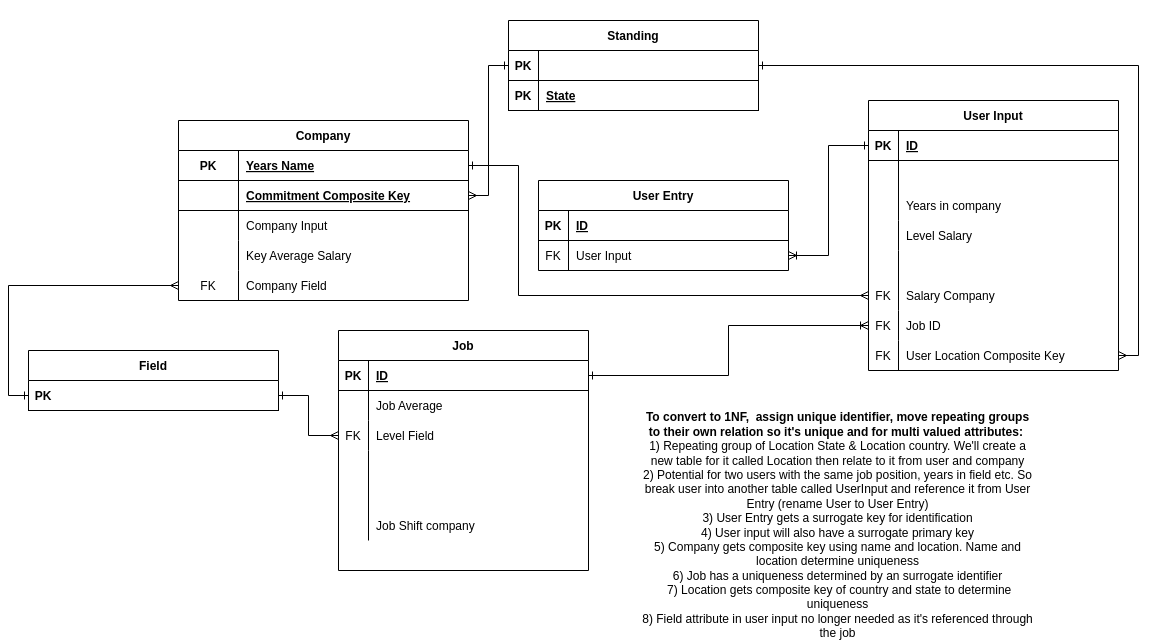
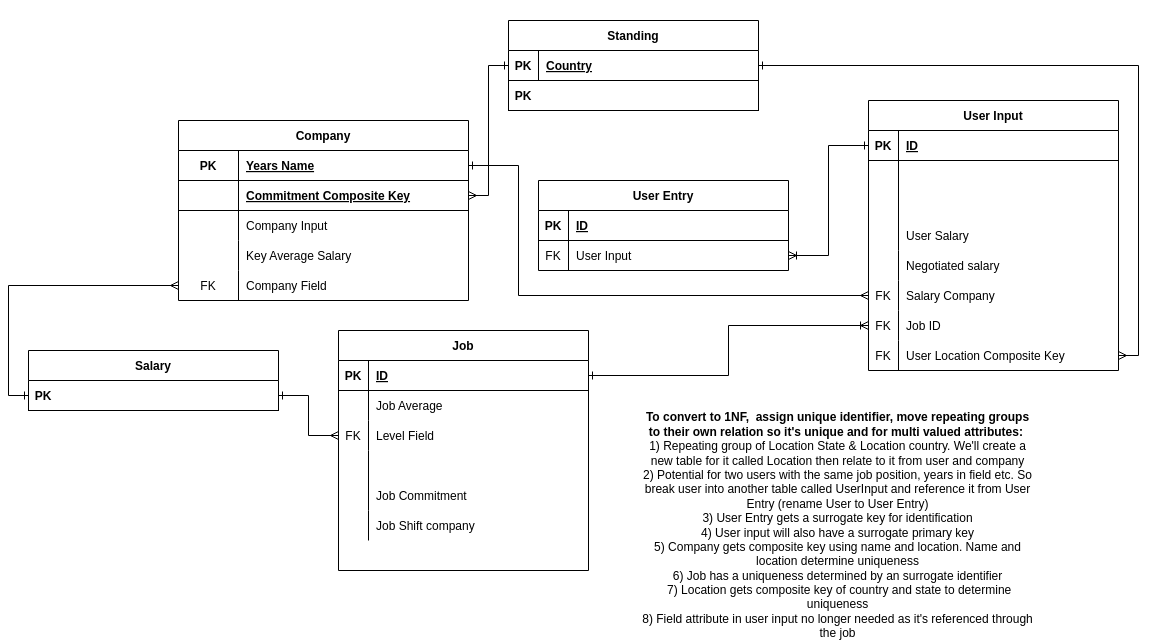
none -> (649, 66)
(649, 96) -> none
(1009, 206) -> none
(942, 236) -> (940, 236)
none -> (1009, 266)
(153, 366) -> (153, 366)
none -> (479, 496)
